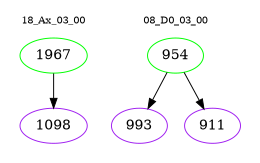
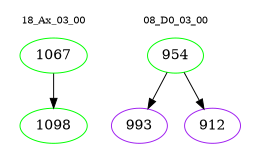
(54, 56) -> (54, 56)
(54, 126) -> (54, 126)
(213, 126) -> (213, 126)
